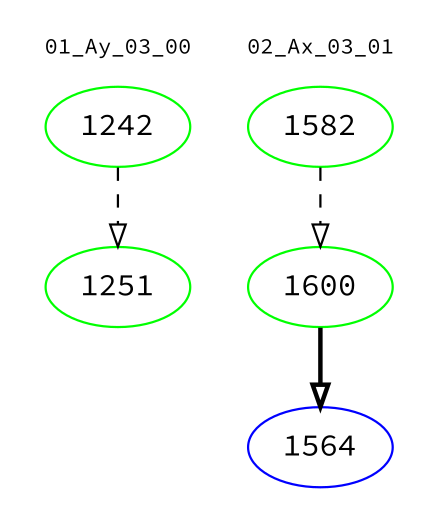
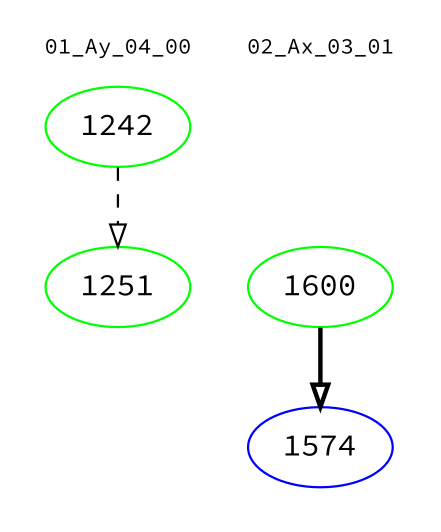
(119, 48) -> (119, 48)
(320, 127) -> none
(320, 447) -> (320, 447)
